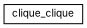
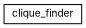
(43, 14) -> (43, 14)
